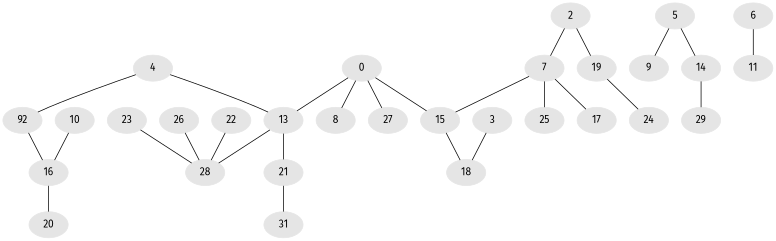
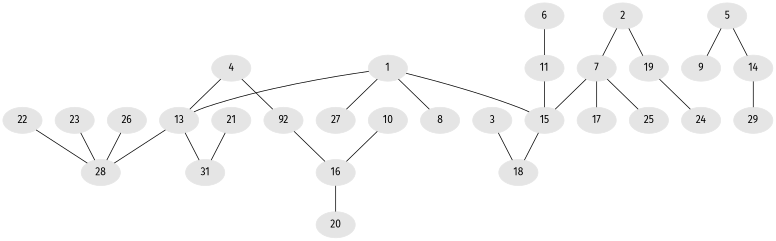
(362, 68) -> (388, 68)
none -> (544, 94)
(283, 147) -> (192, 146)
